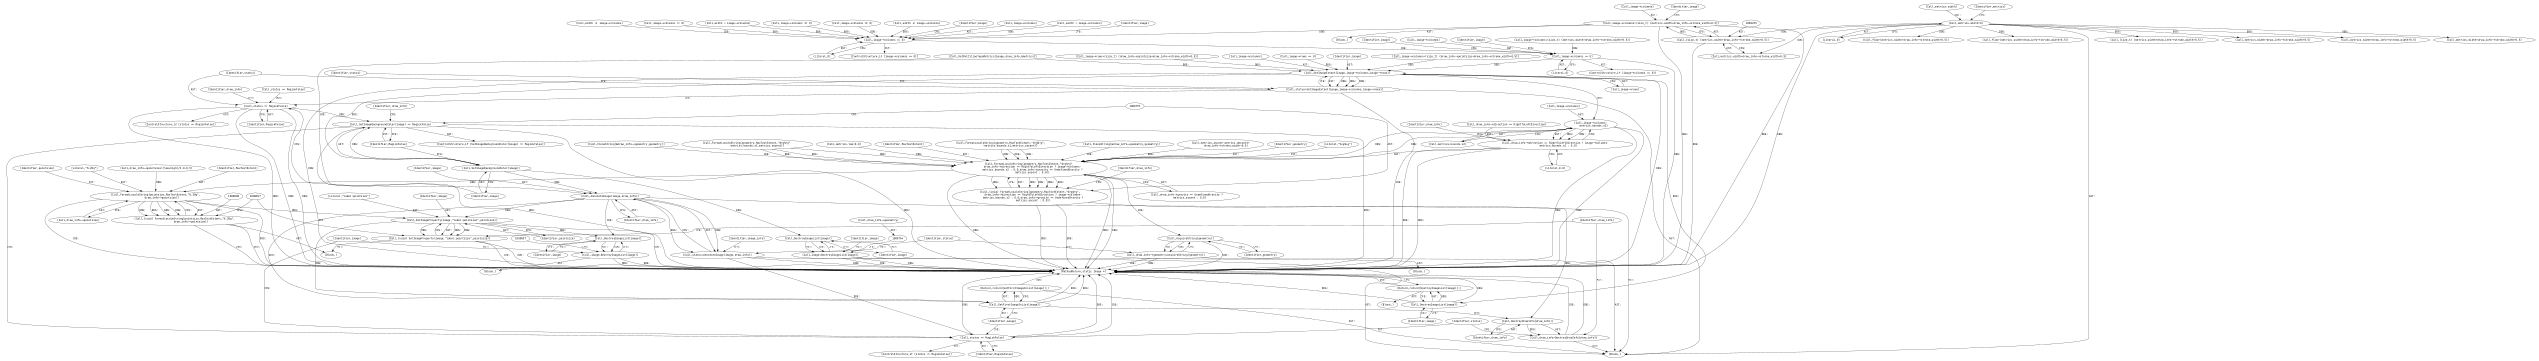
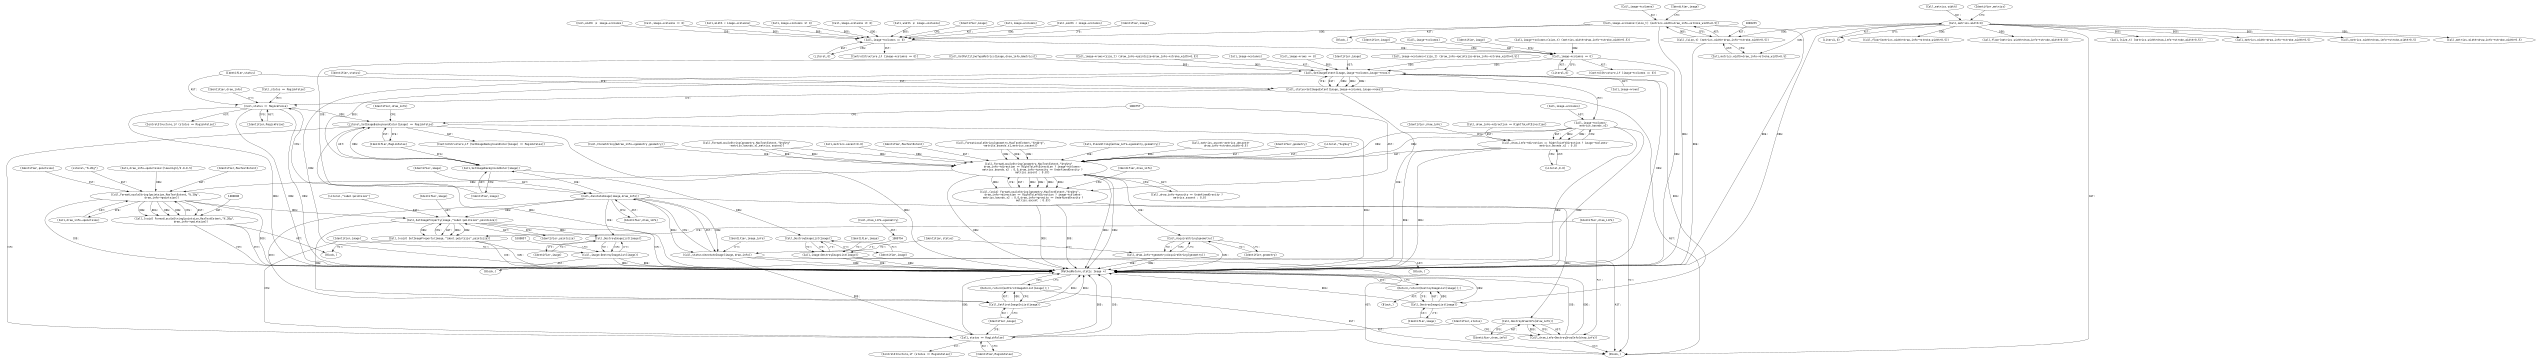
(1510, 76) -> none
(390, 124) -> (390, 124)
(844, 144) -> (844, 144)
(1448, 144) -> none
(550, 182) -> (560, 180)
(255, 196) -> none
none -> (1050, 280)
(1276, 309) -> (1542, 331)
